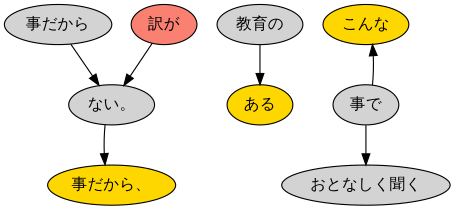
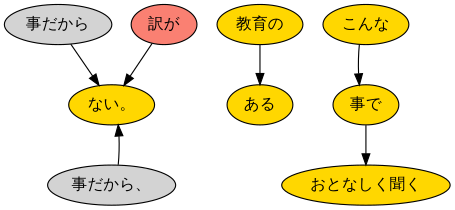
(260, 25) -> (260, 25)
(373, 70) -> (358, 59)
(112, 105) -> (112, 105)
(366, 105) -> (366, 105)
(104, 139) -> (119, 150)
(112, 185) -> (112, 185)
(366, 185) -> (366, 185)
